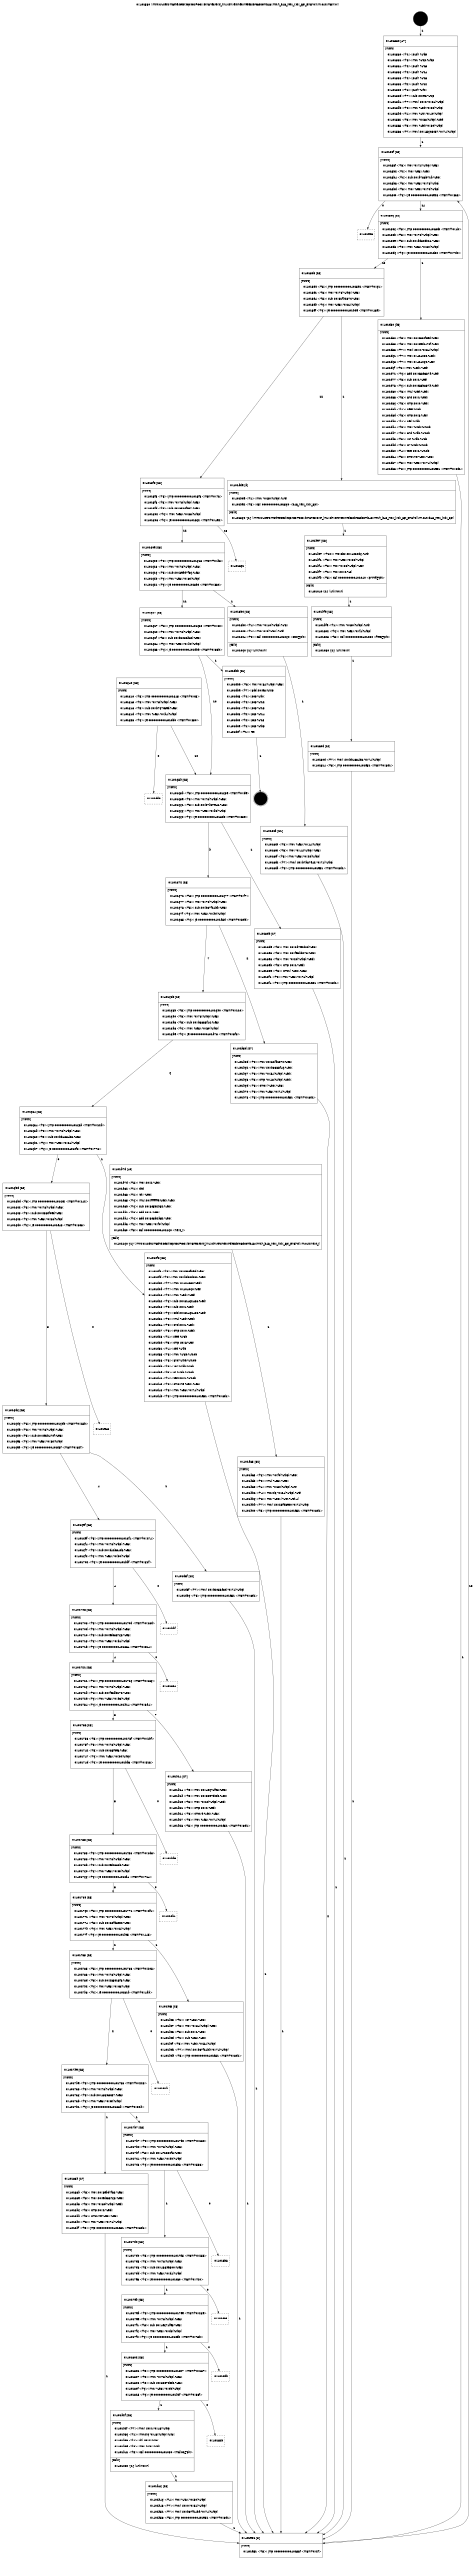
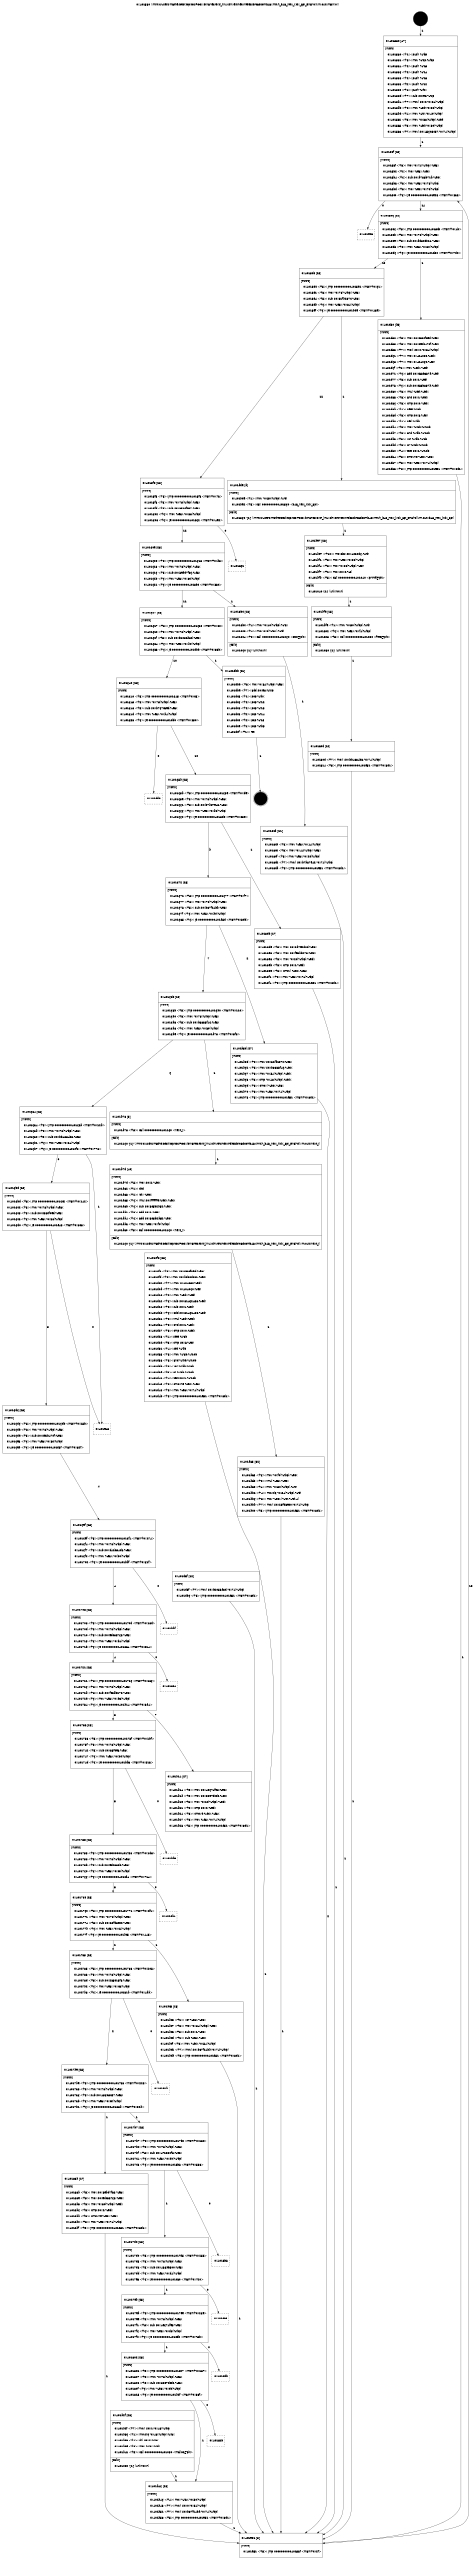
(225, 531) -> (225, 531)
(211, 713) -> (171, 666)
none -> (216, 1131)
(103, 1230) -> (98, 1287)
(154, 1504) -> none
(246, 2181) -> none
(159, 2404) -> (201, 2439)
